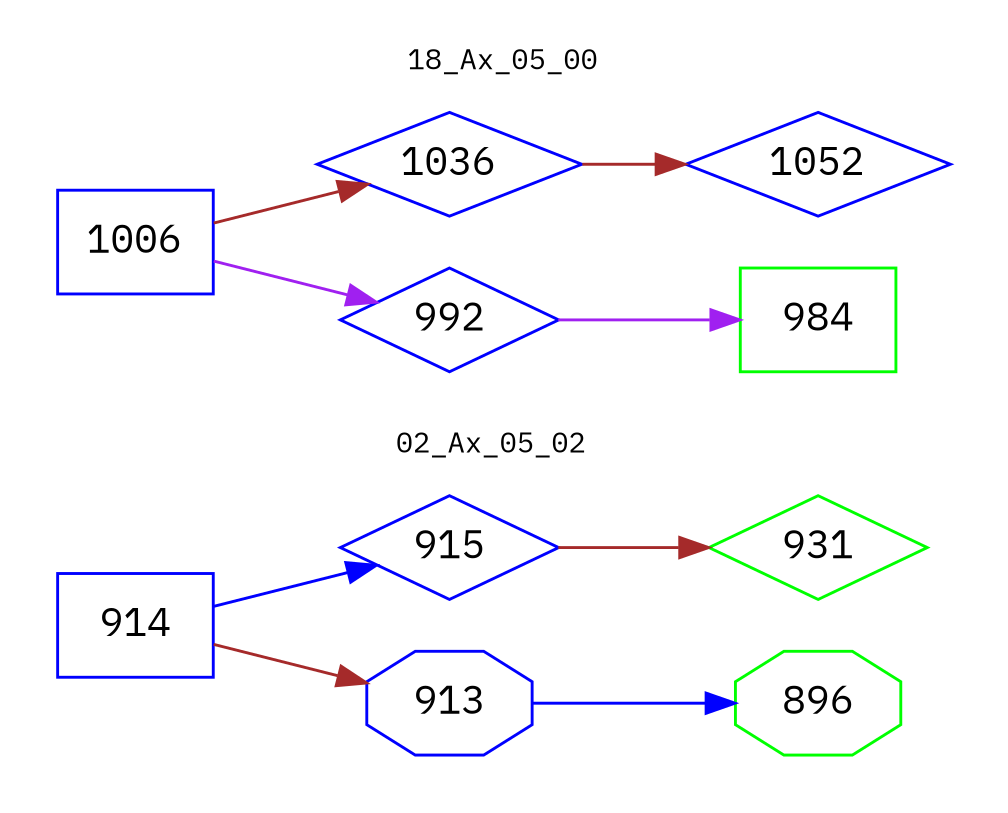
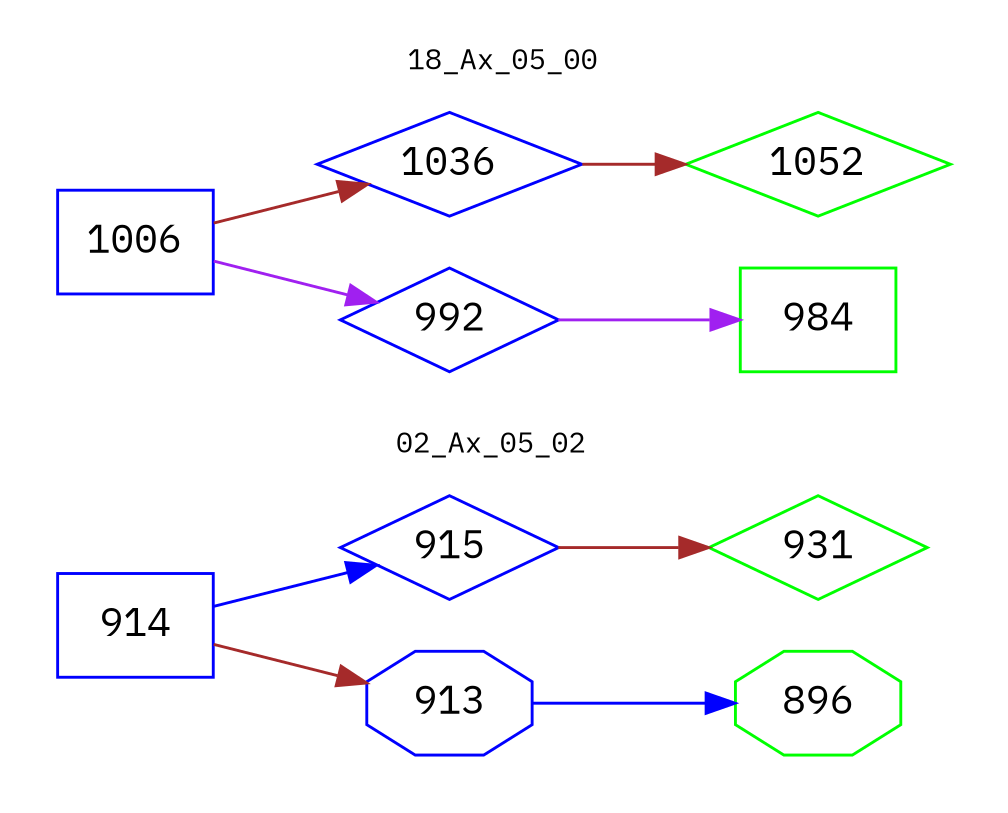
(818, 164) -> (818, 164)
